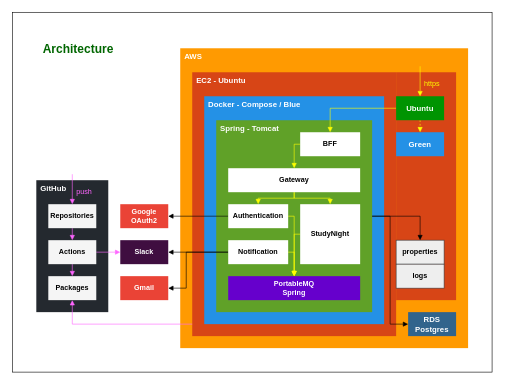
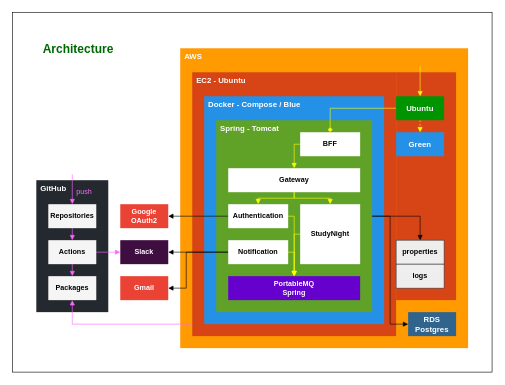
(432, 84) -> none
(330, 126) -> (330, 126)
